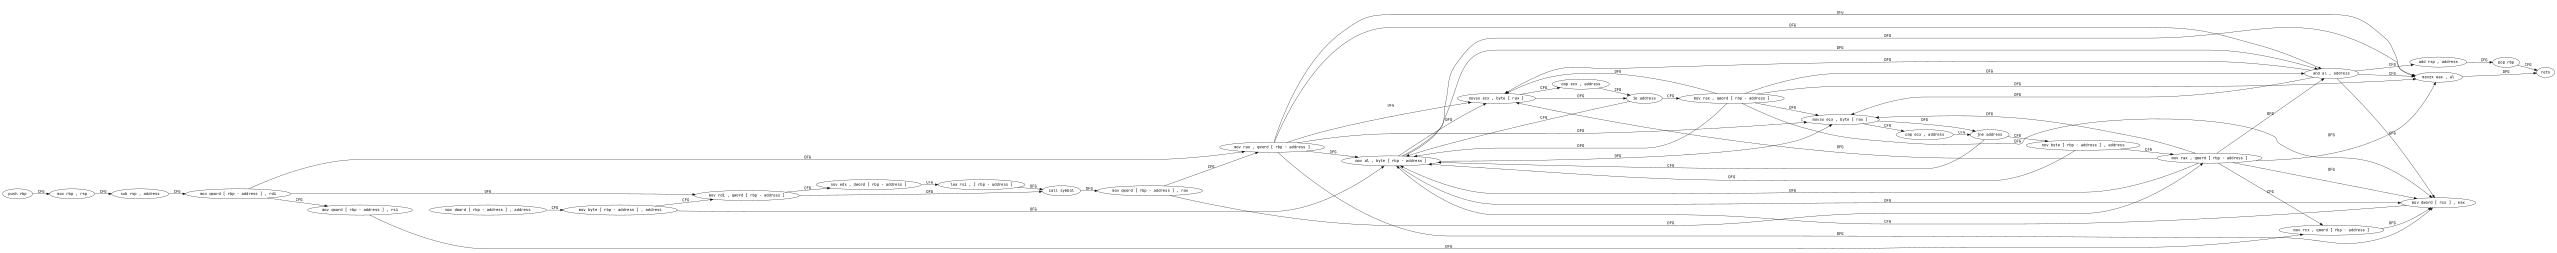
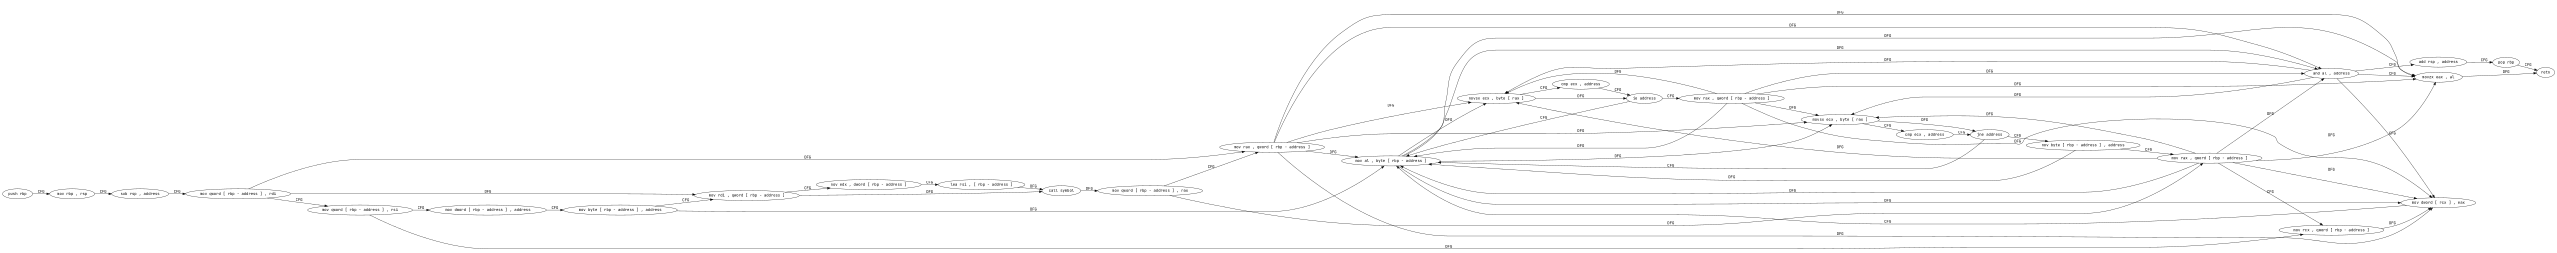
none -> (419, 210)
